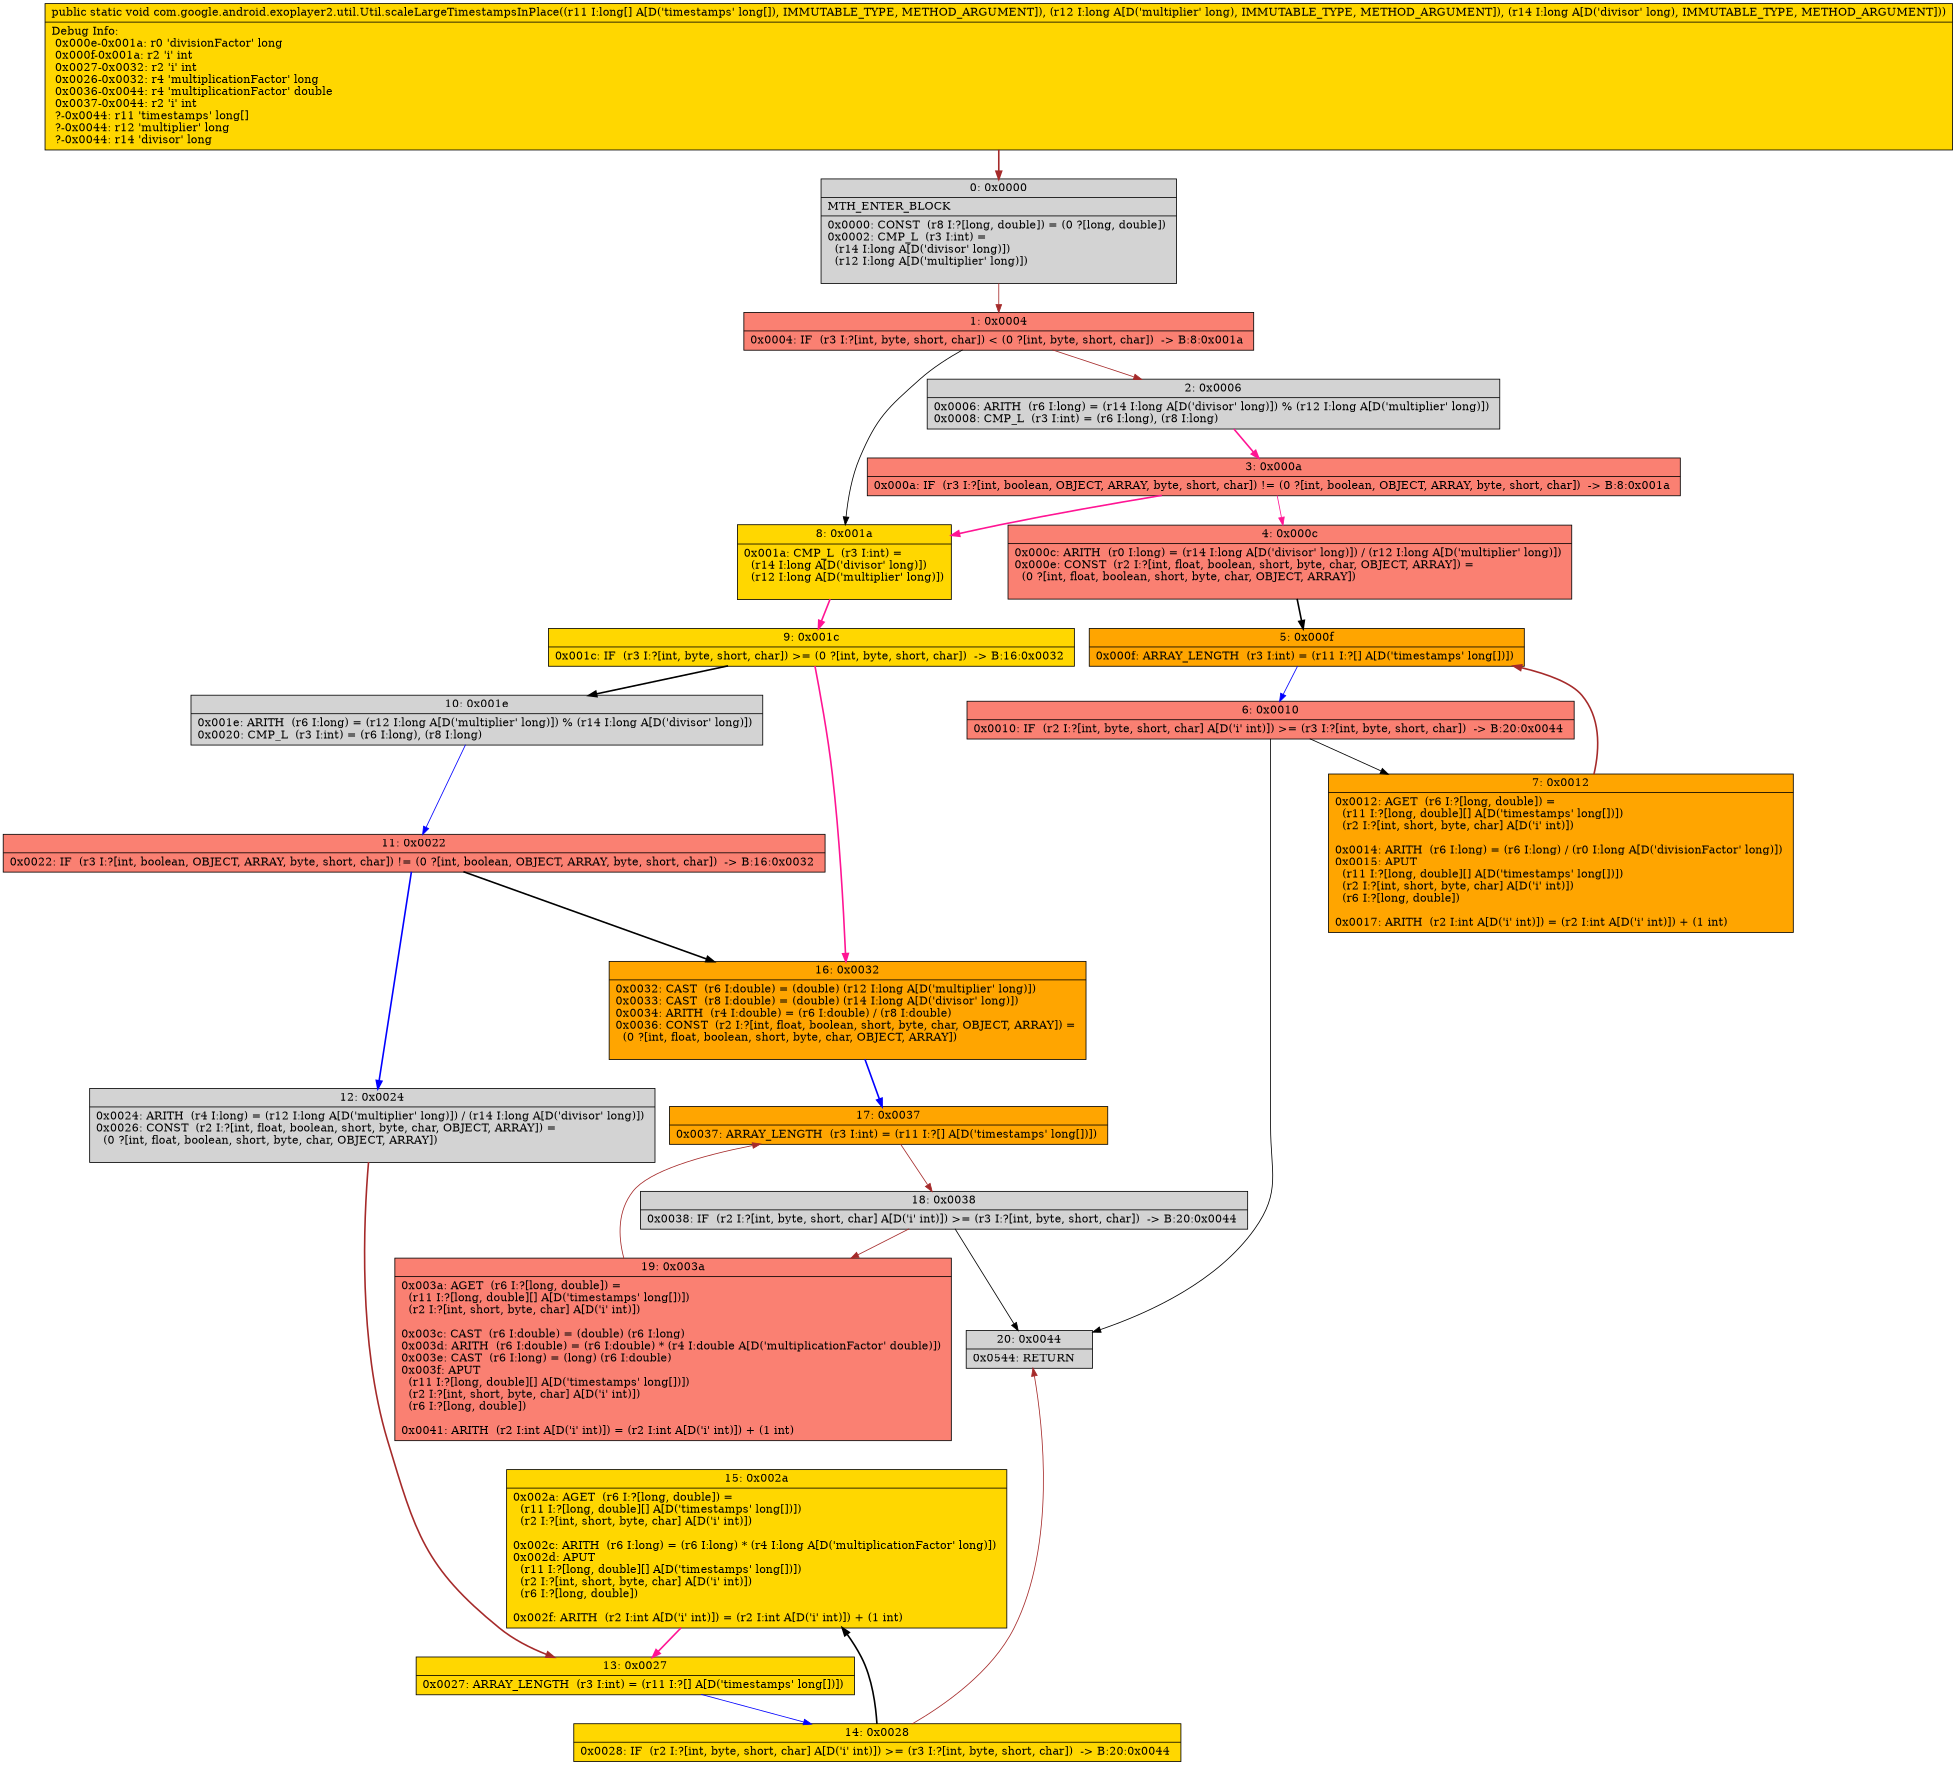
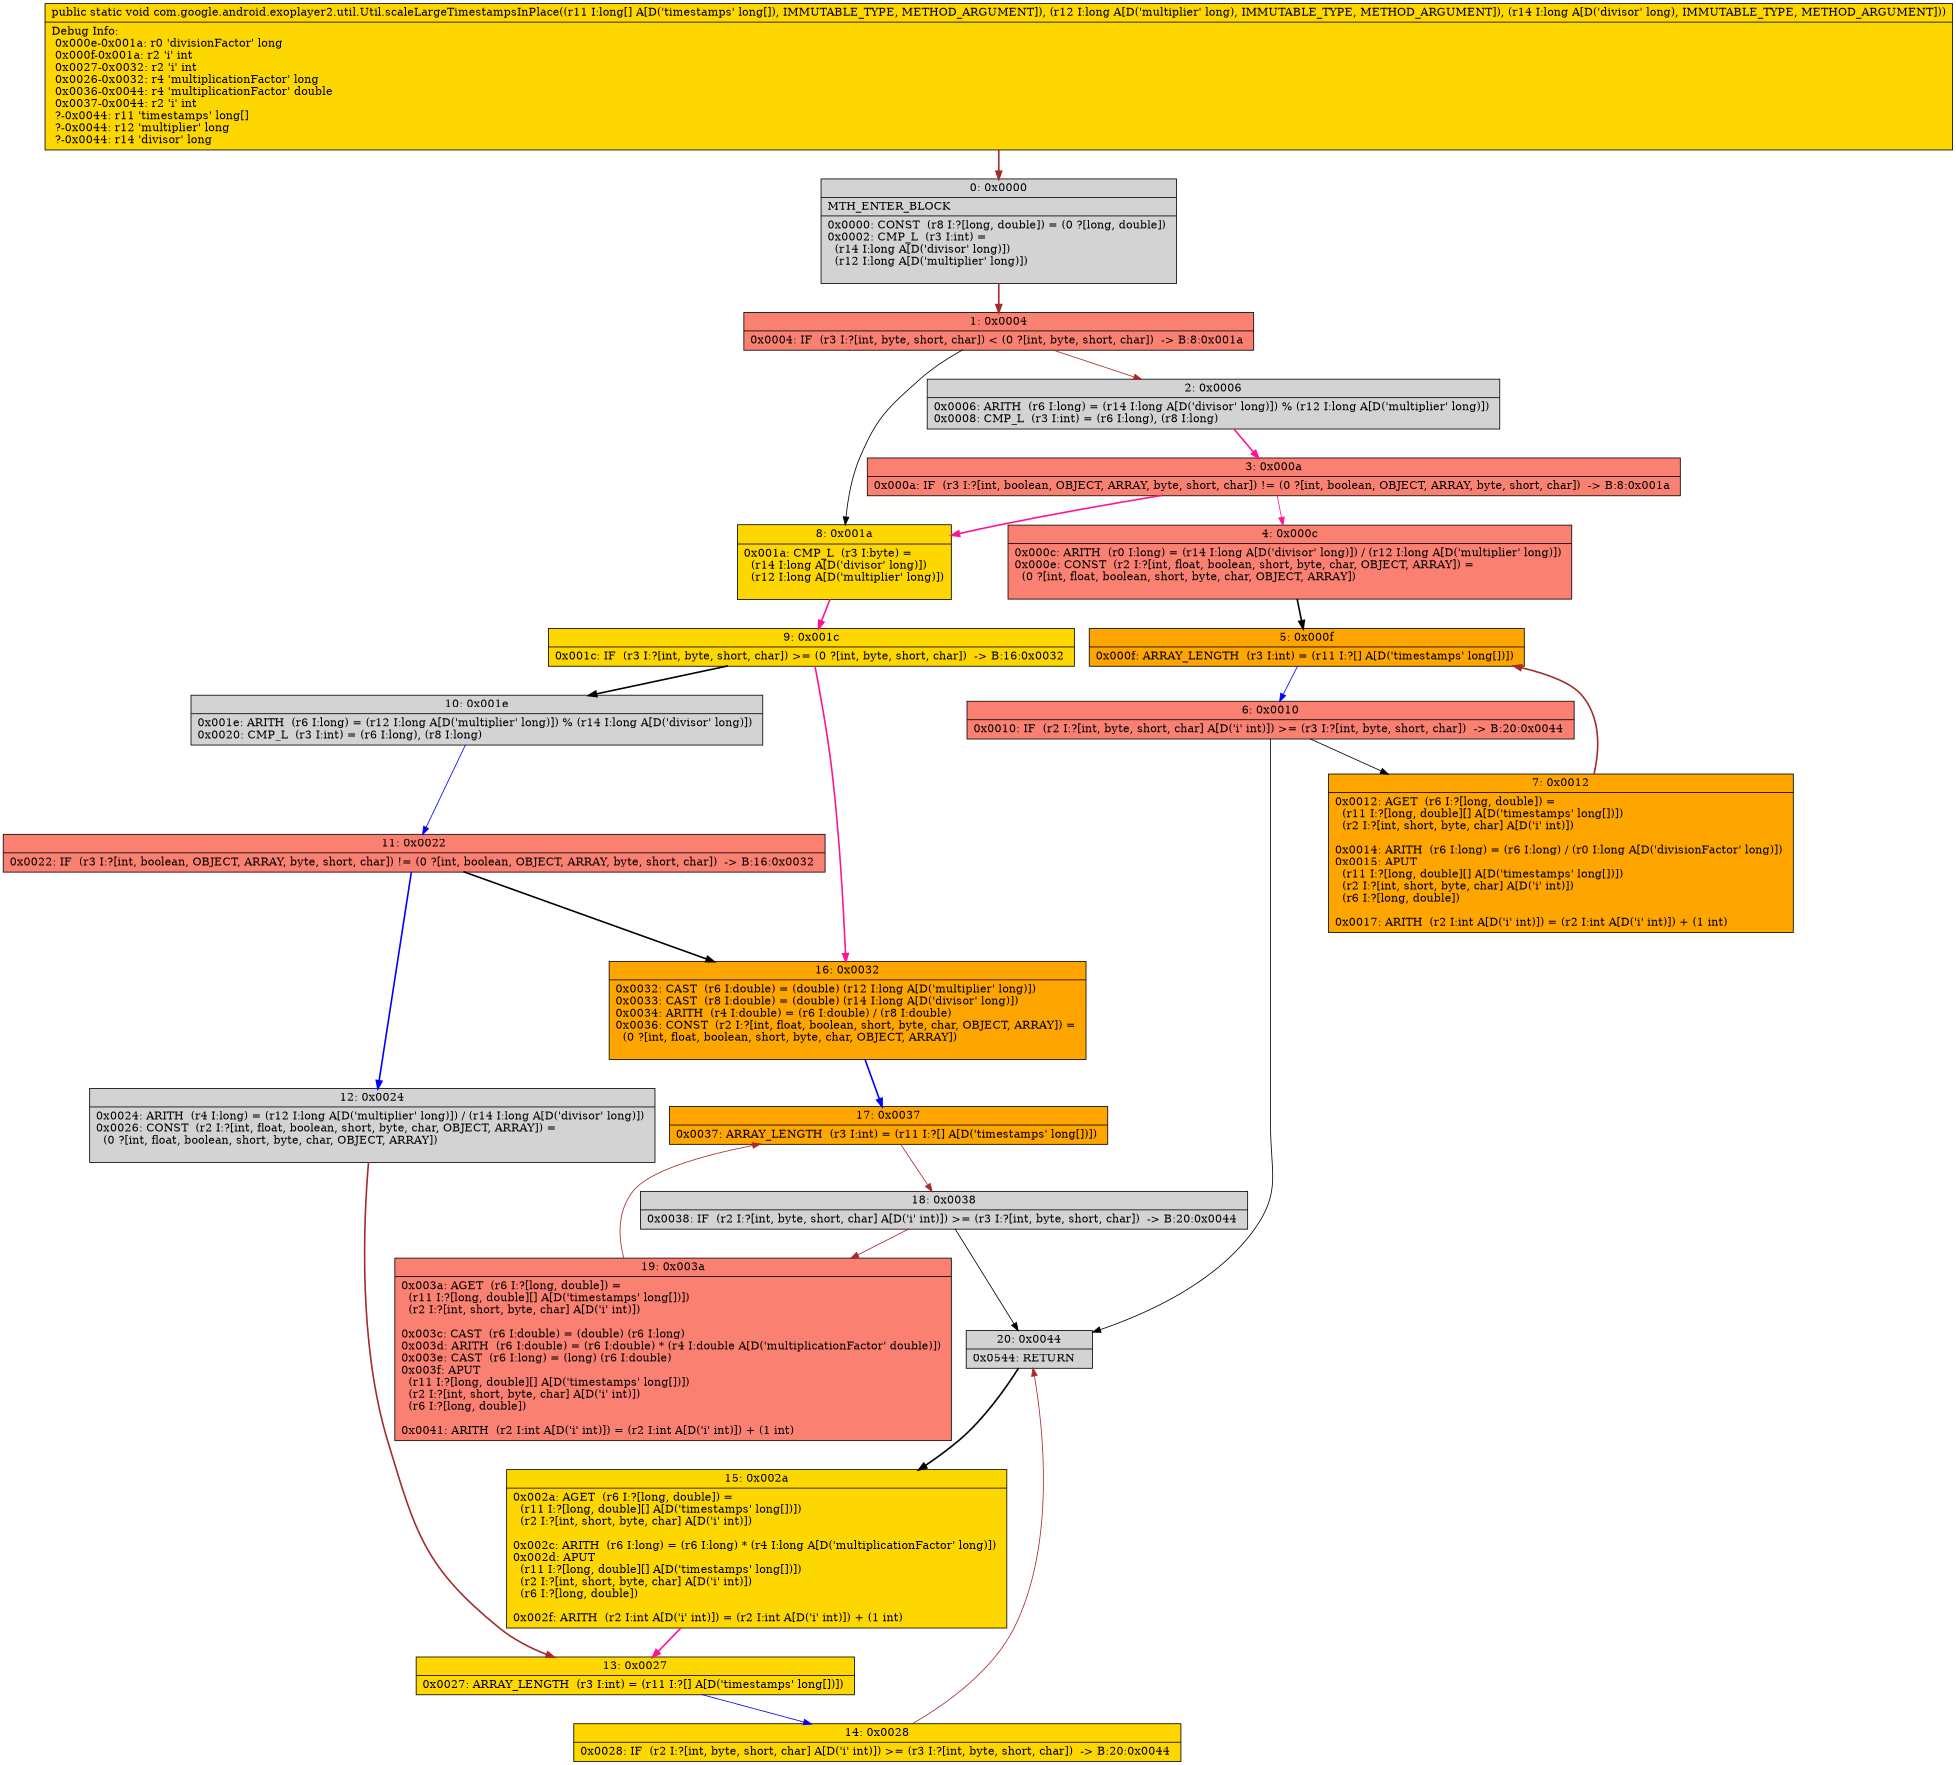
(999, 294) -> (999, 294)
(825, 553) -> (830, 553)
(869, 1677) -> (978, 1422)
